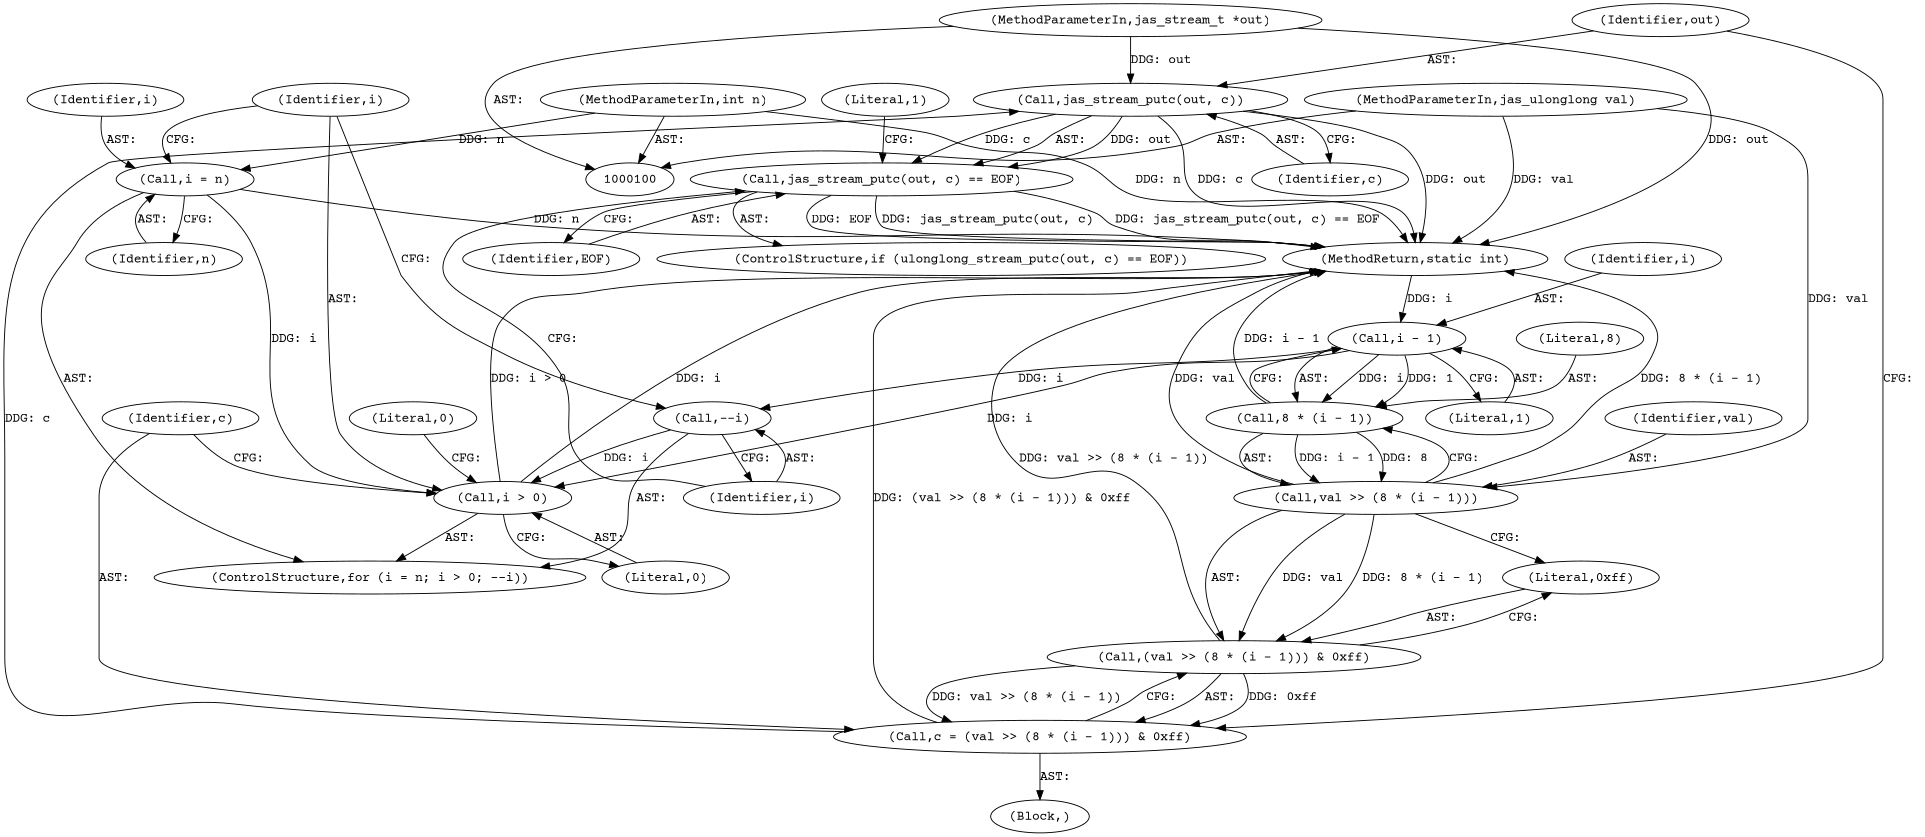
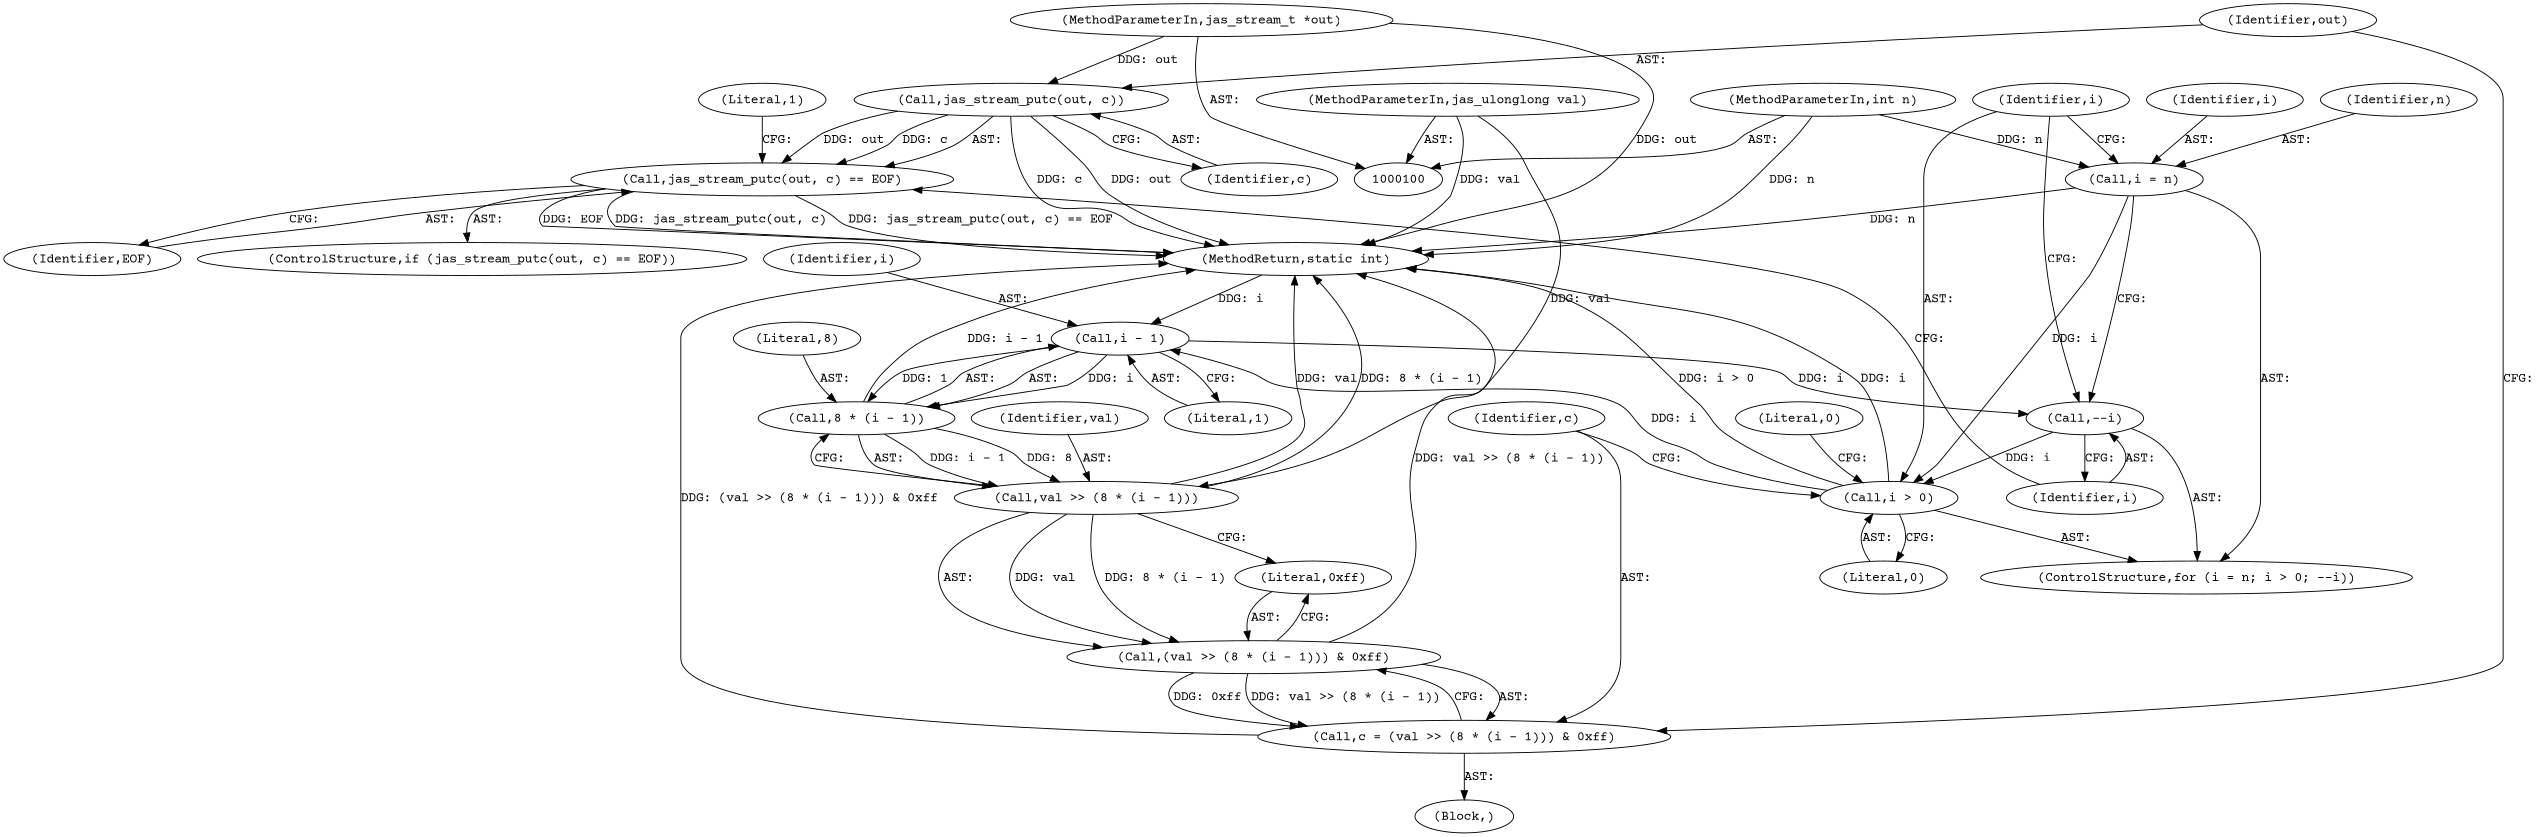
(182, 216) -> (2117, 295)
(961, 259) -> (472, 259)
(4, 377) -> none
(1272, 378) -> (985, 378)
(956, 409) -> (1513, 389)
